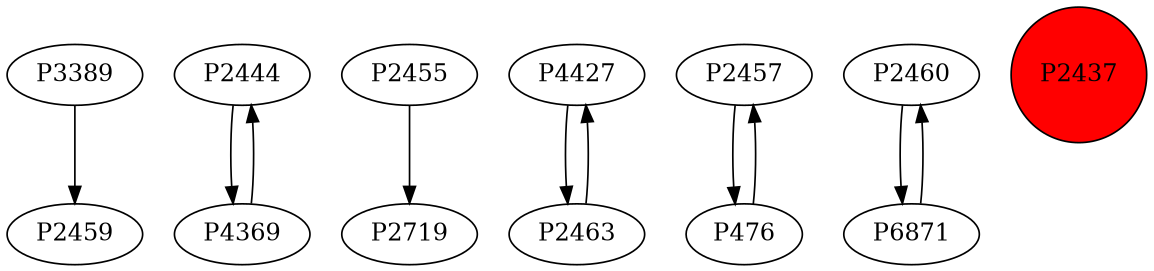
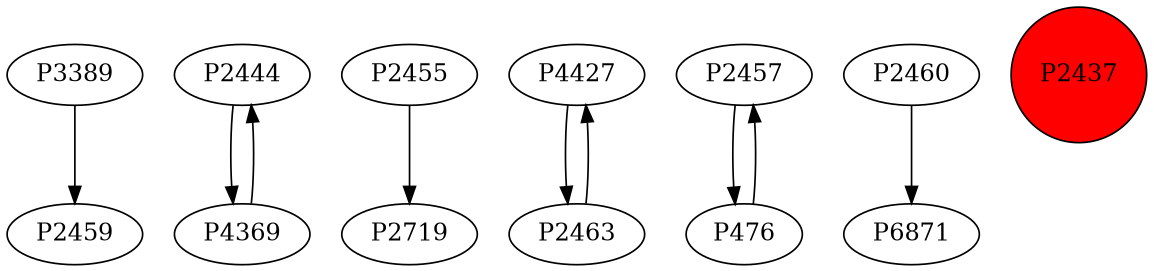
(923, 163) -> none
